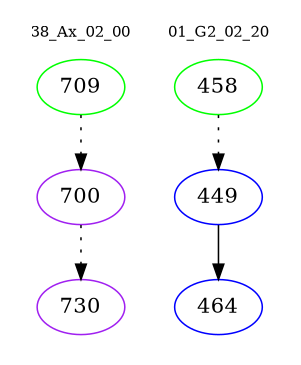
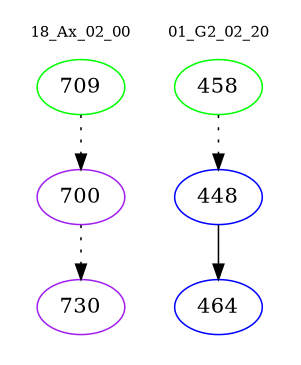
(81, 33) -> (81, 33)
(218, 197) -> (218, 197)
